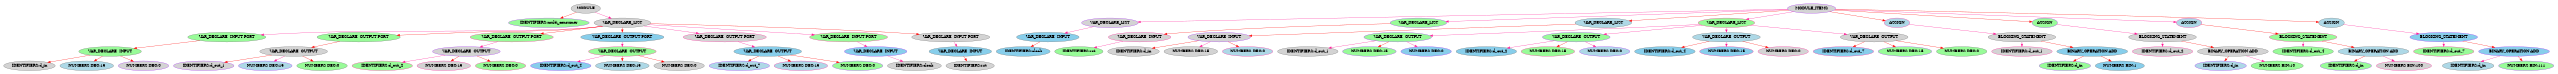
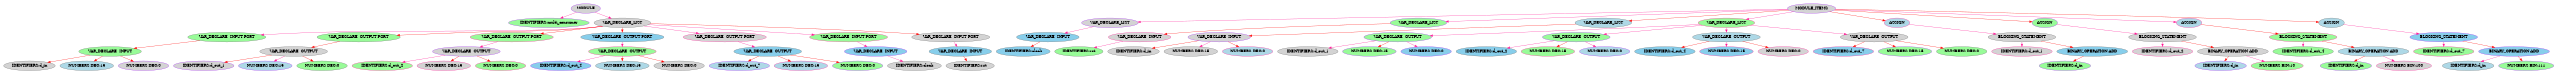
(586, 8) -> (586, 8)
(570, 15) -> (570, 15)
(2120, 66) -> none
(2277, 66) -> (2277, 66)
